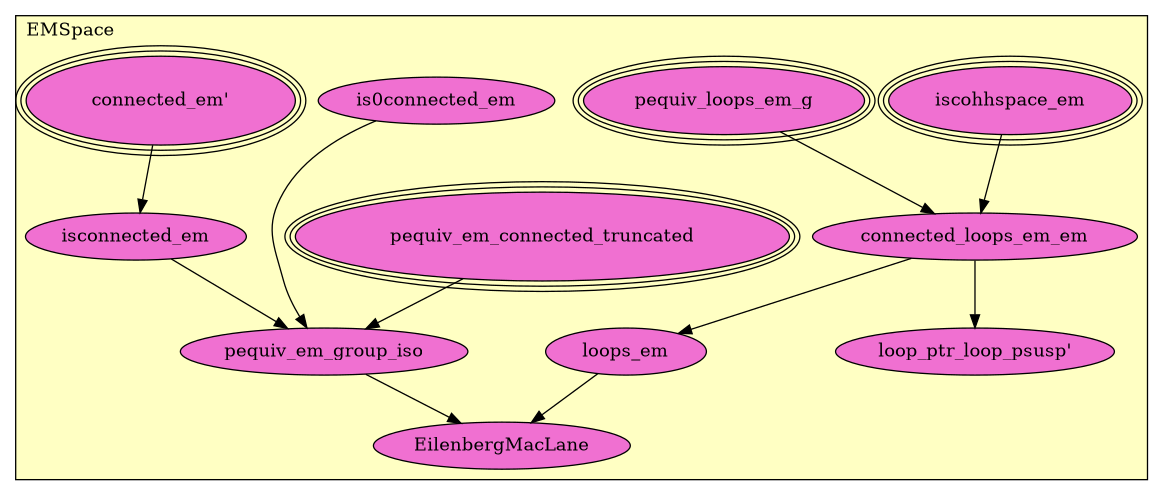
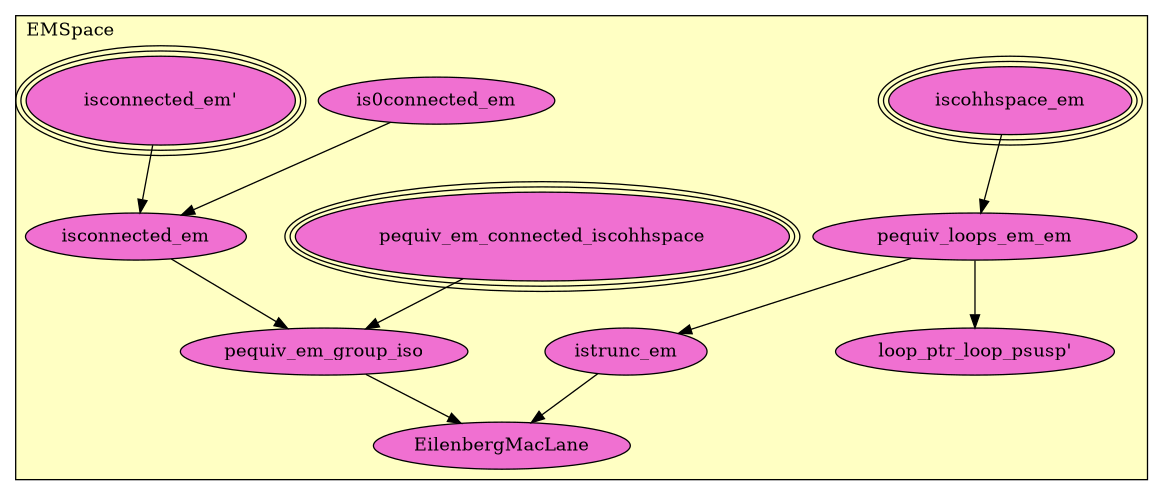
(161, 101) -> (161, 101)
(724, 101) -> none
(281, 198) -> (292, 166)
(542, 237) -> (542, 237)
(975, 237) -> (975, 237)
(626, 352) -> (626, 352)
